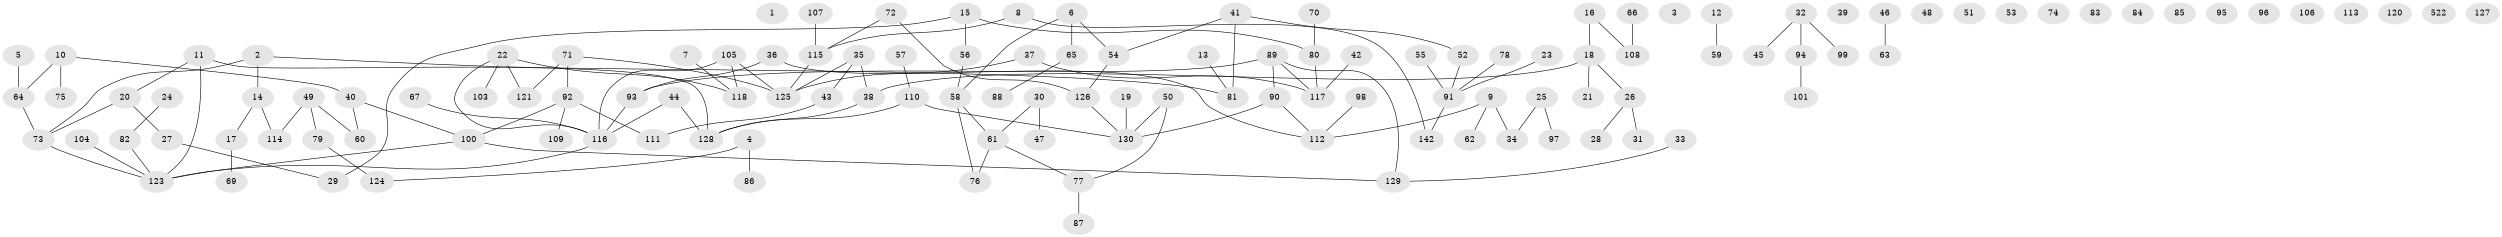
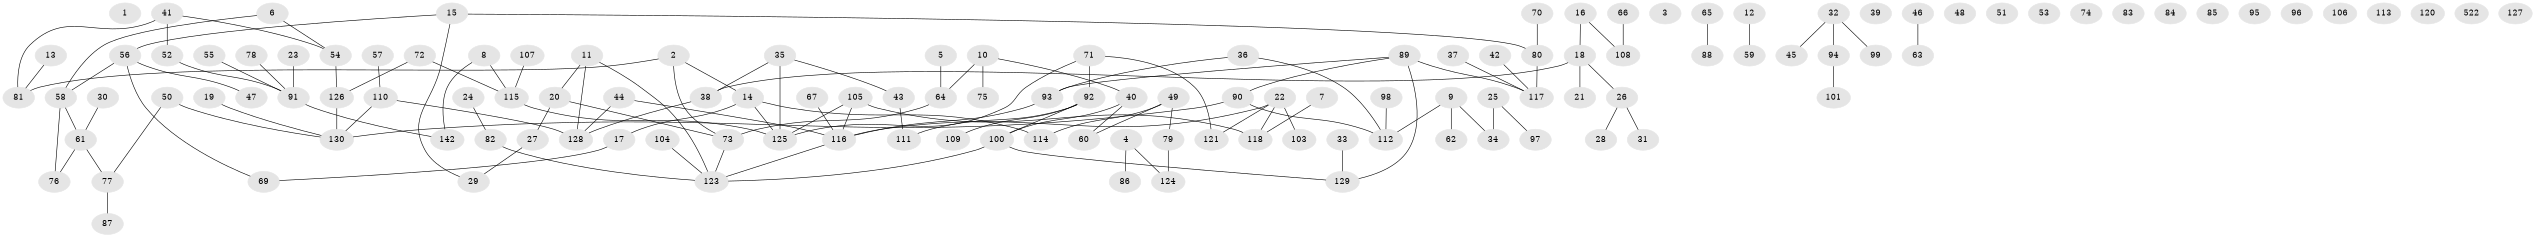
(1072, 36) -> none
(856, 77) -> (763, 118)
(1040, 119) -> (188, 77)
none -> (175, 135)
